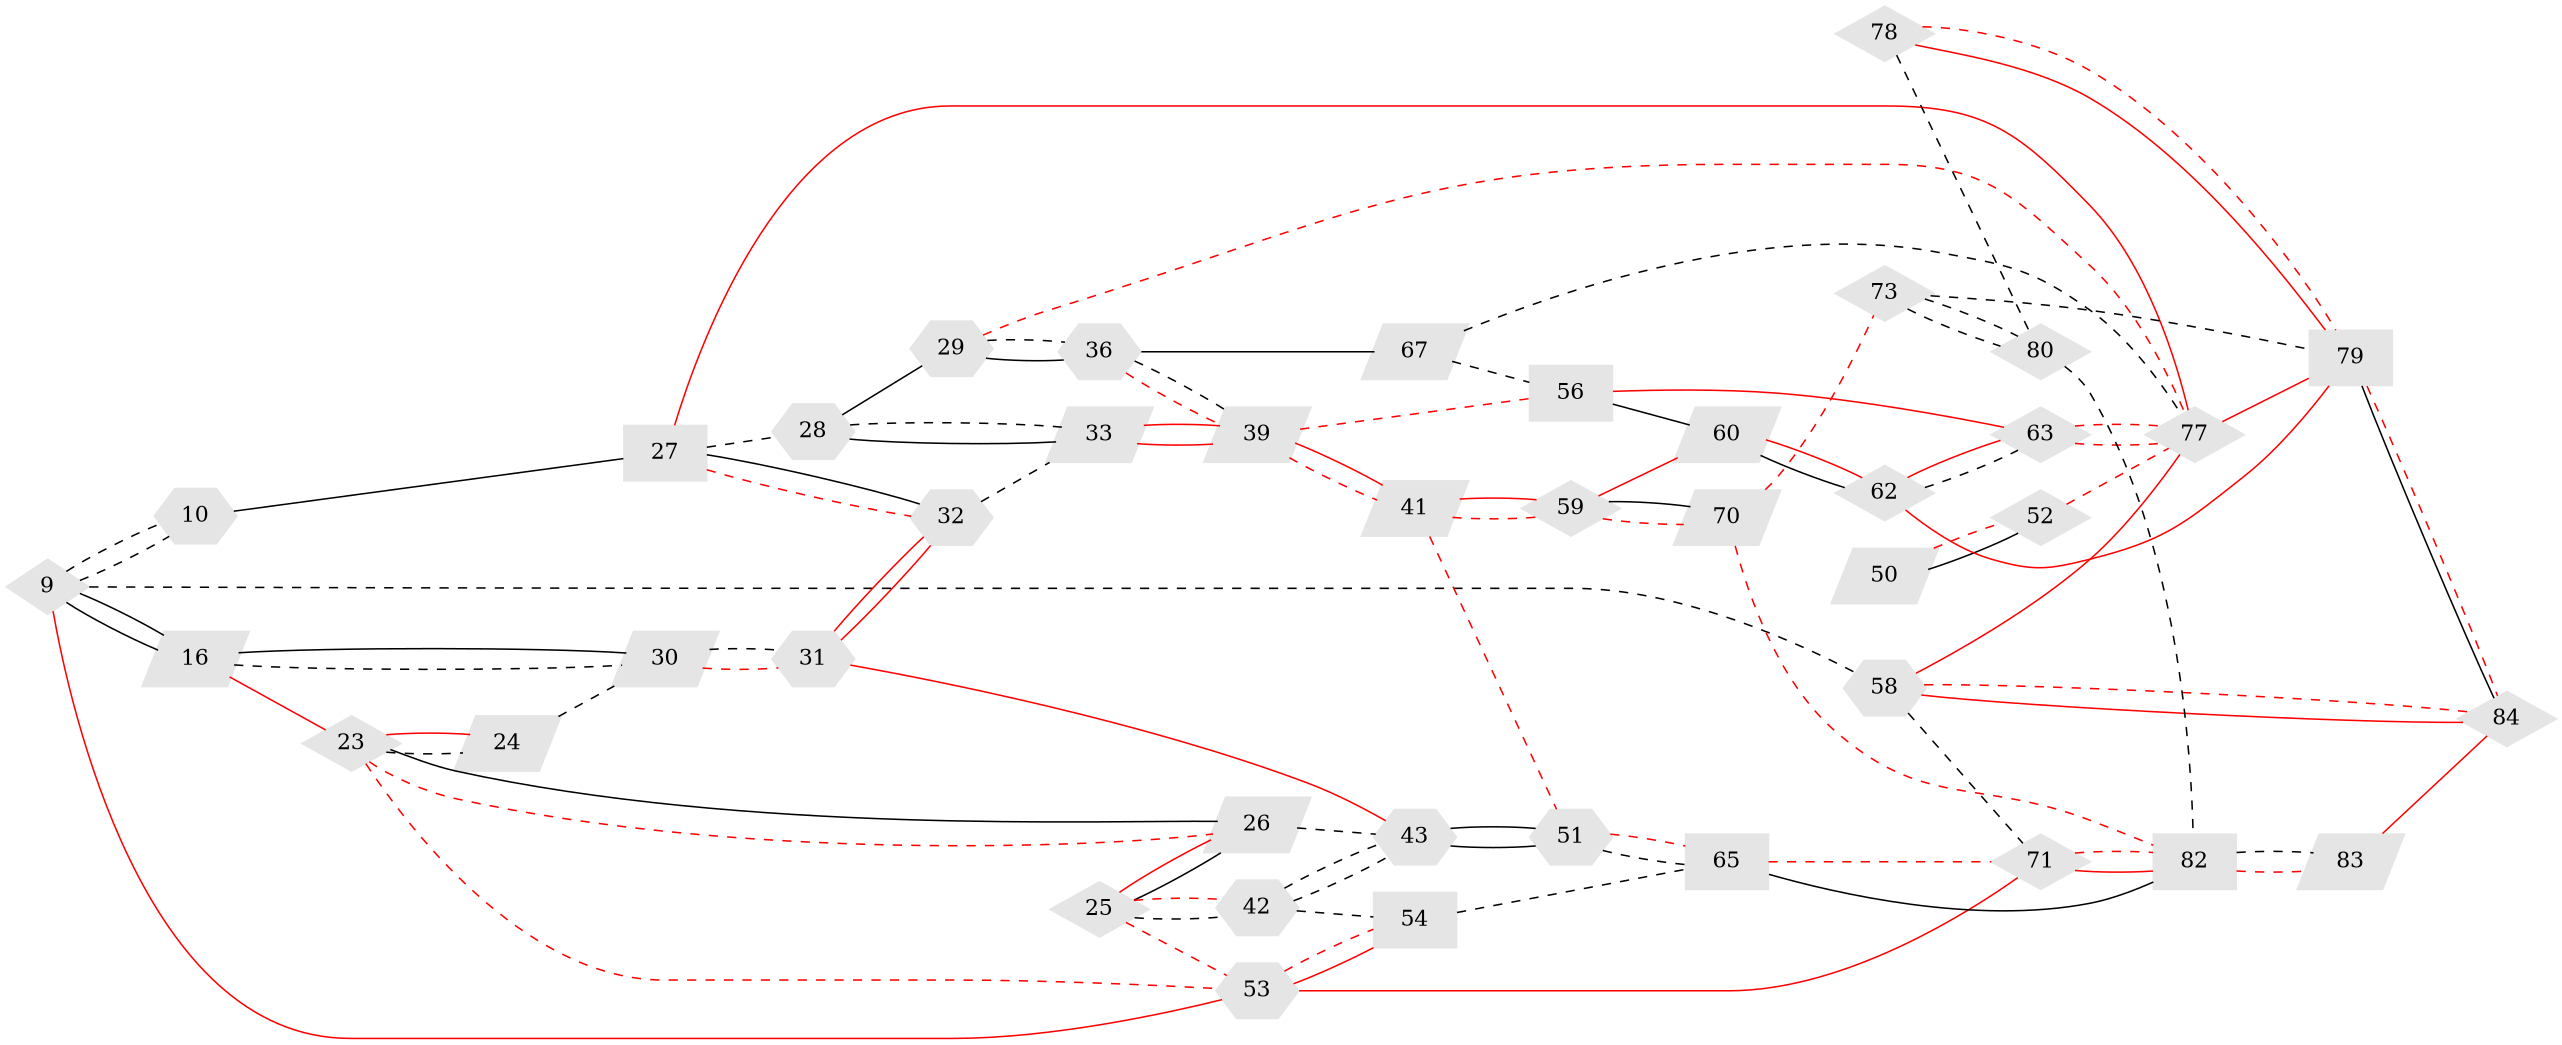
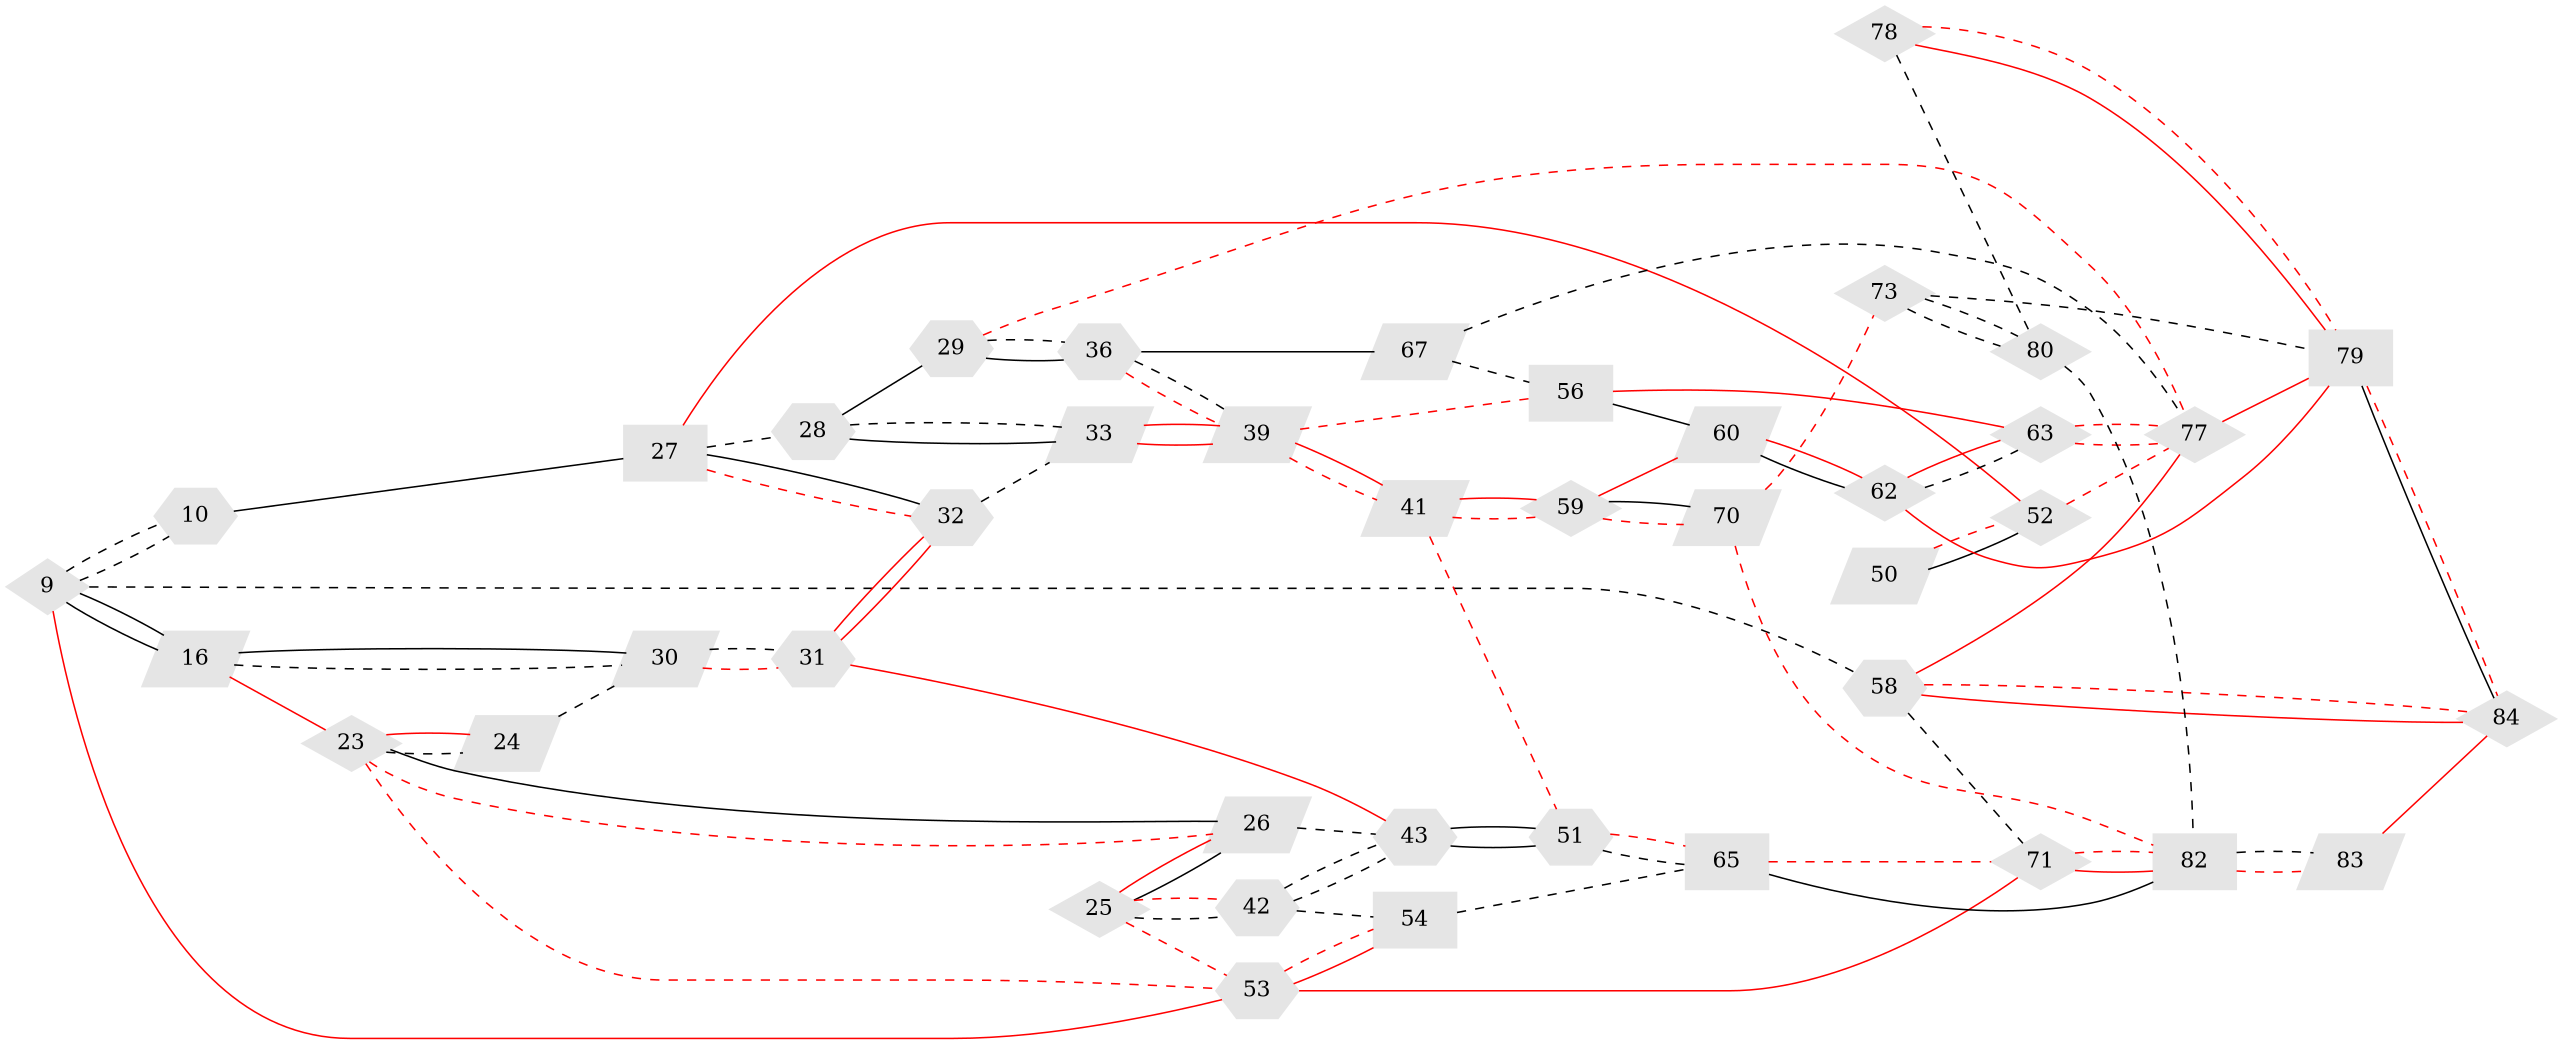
(1427, 106) -> (1385, 223)
